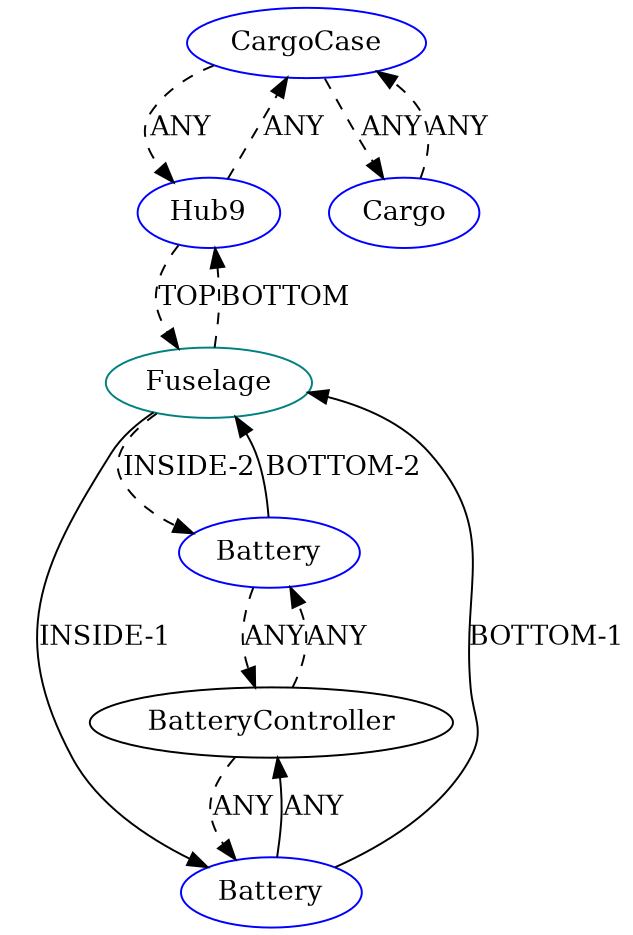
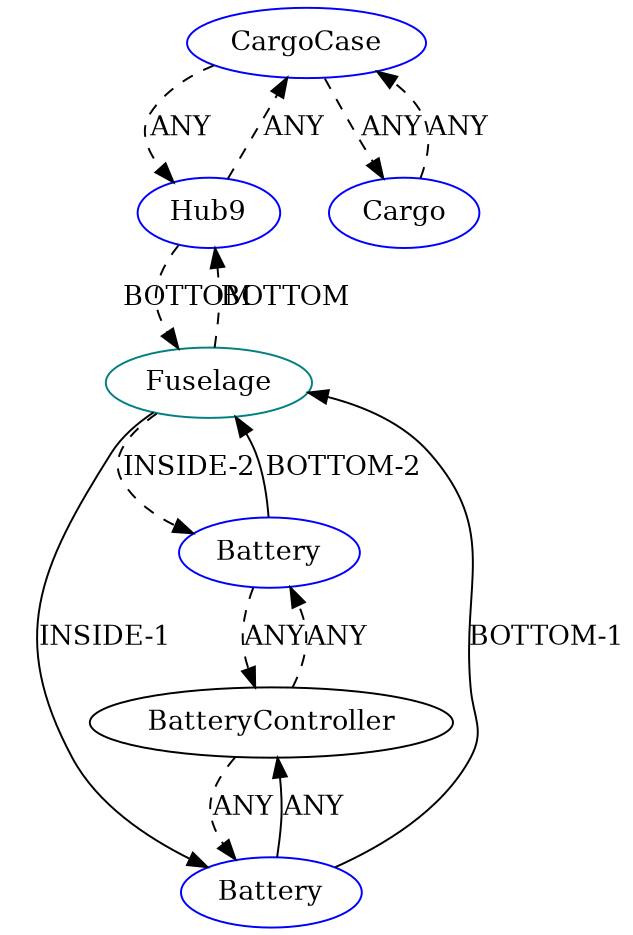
(188, 298) -> (188, 298)
